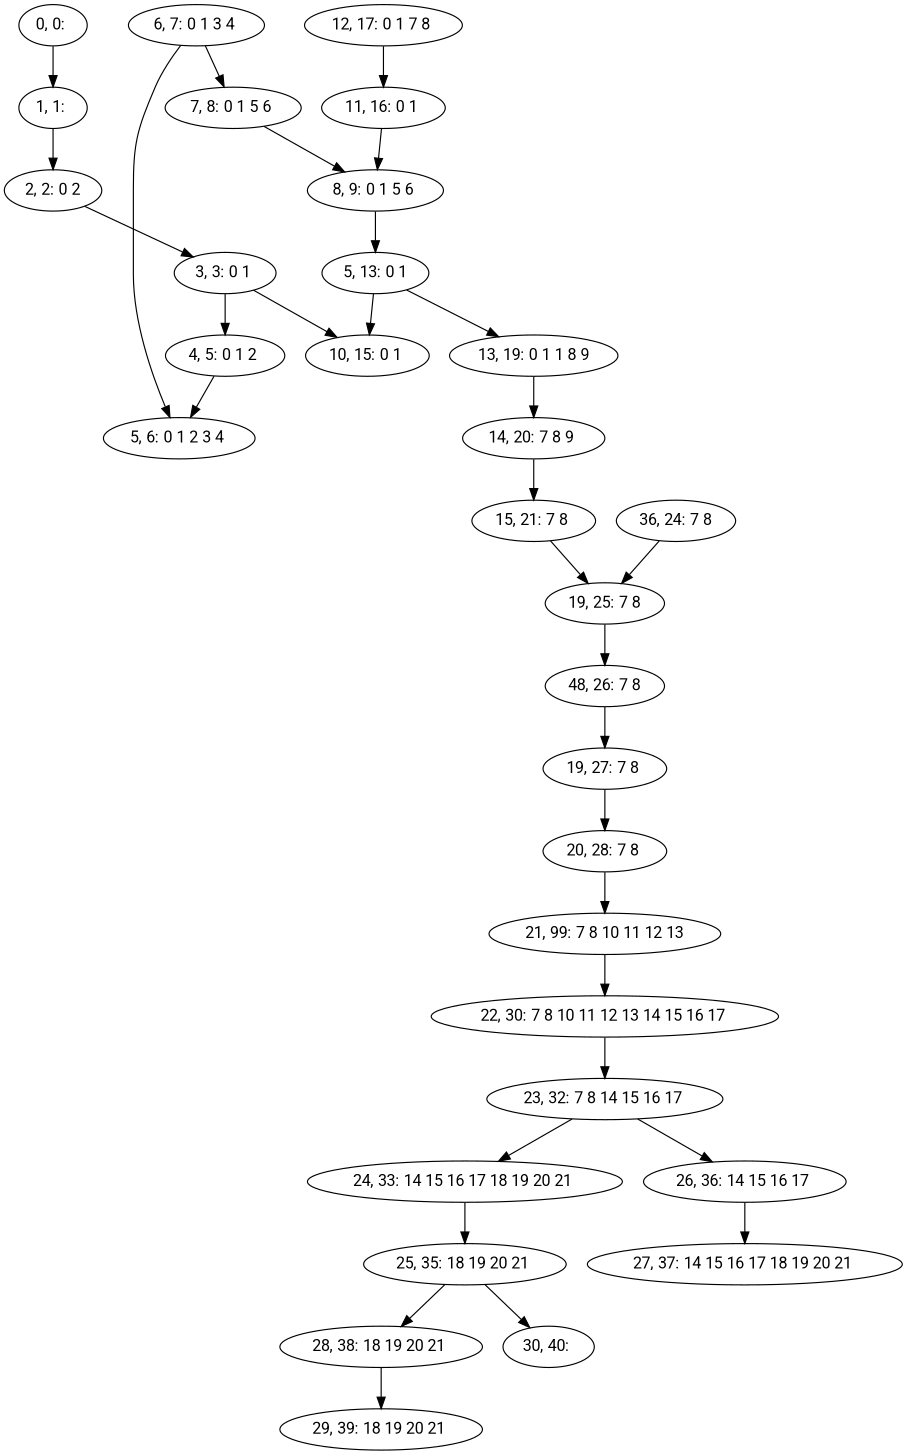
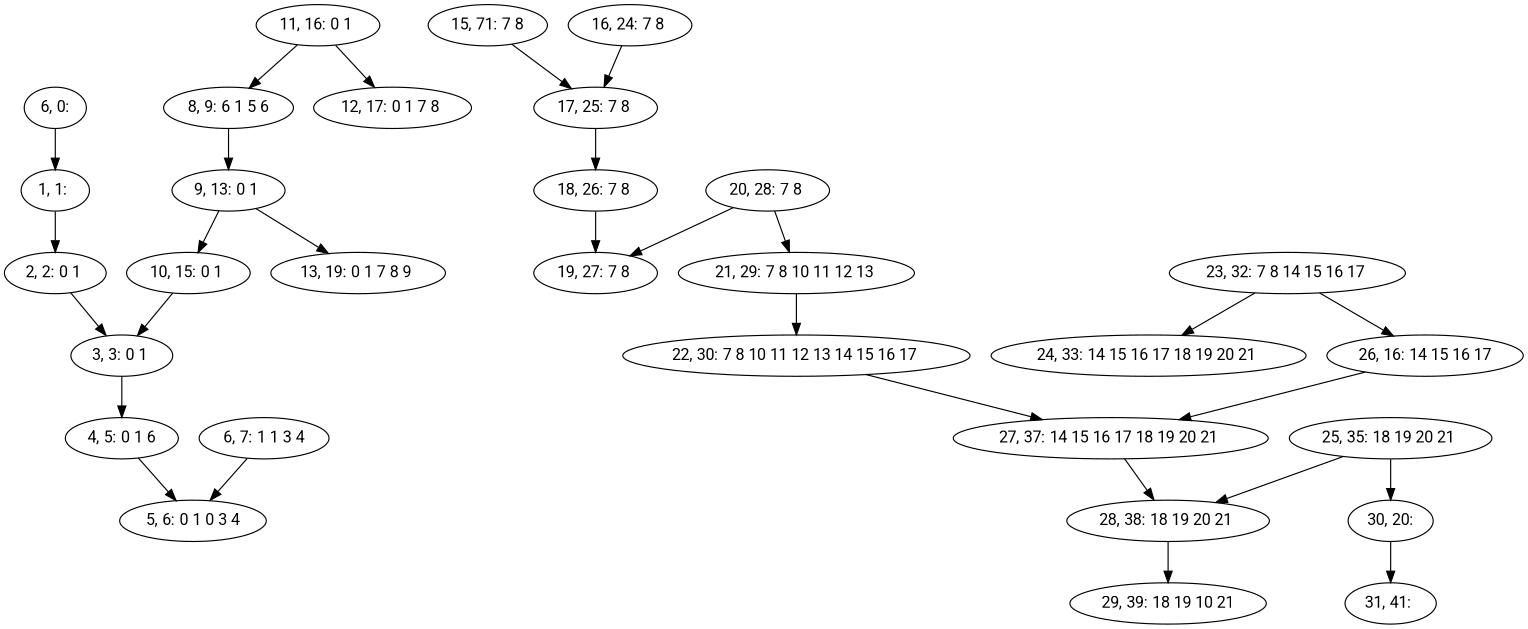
(53, 25) -> (55, 108)
(196, 25) -> (264, 438)
(383, 61) -> (351, 62)
(233, 108) -> none
(53, 190) -> (55, 273)
(375, 190) -> (229, 108)
(375, 273) -> (229, 190)
(290, 311) -> (159, 310)
(225, 356) -> (122, 438)
(534, 356) -> (358, 273)
(179, 438) -> (193, 521)
(534, 438) -> none
none -> (1136, 475)
(534, 521) -> (488, 25)
(676, 521) -> (630, 25)
(605, 603) -> (596, 108)
none -> (1391, 603)
(605, 686) -> (596, 190)
(605, 804) -> (687, 229)
(605, 934) -> (796, 273)
(605, 1052) -> (949, 396)
(745, 1182) -> (1425, 356)
(465, 1217) -> none
(549, 1347) -> (1391, 521)
(381, 1429) -> (1168, 603)
